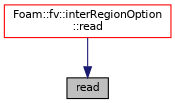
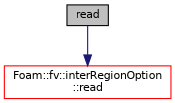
(88, 52) -> (88, 40)
